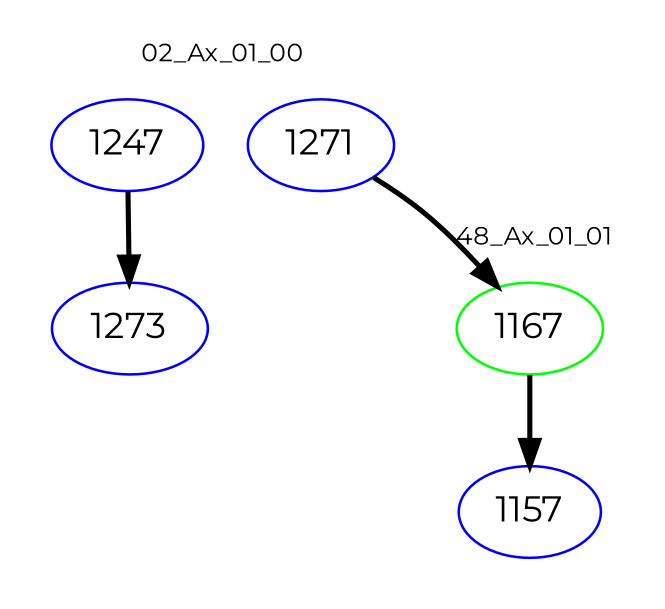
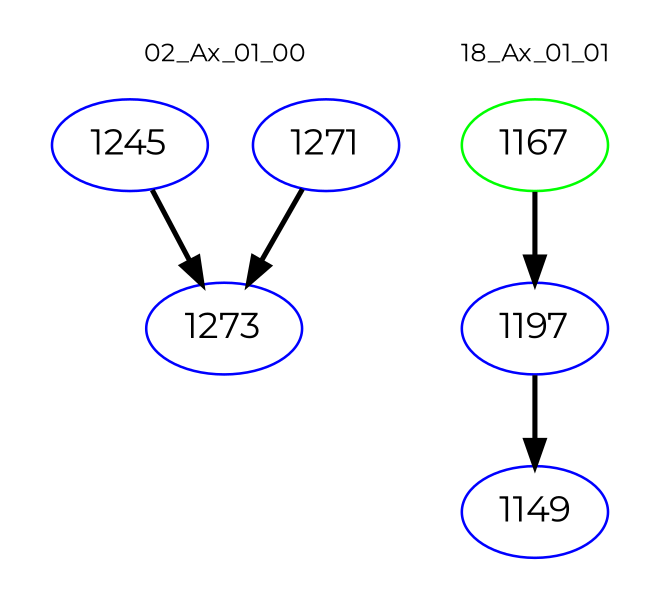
(127, 145) -> (130, 145)
(535, 238) -> (536, 55)
(453, 239) -> (282, 225)
(530, 512) -> (535, 329)
none -> (535, 512)
